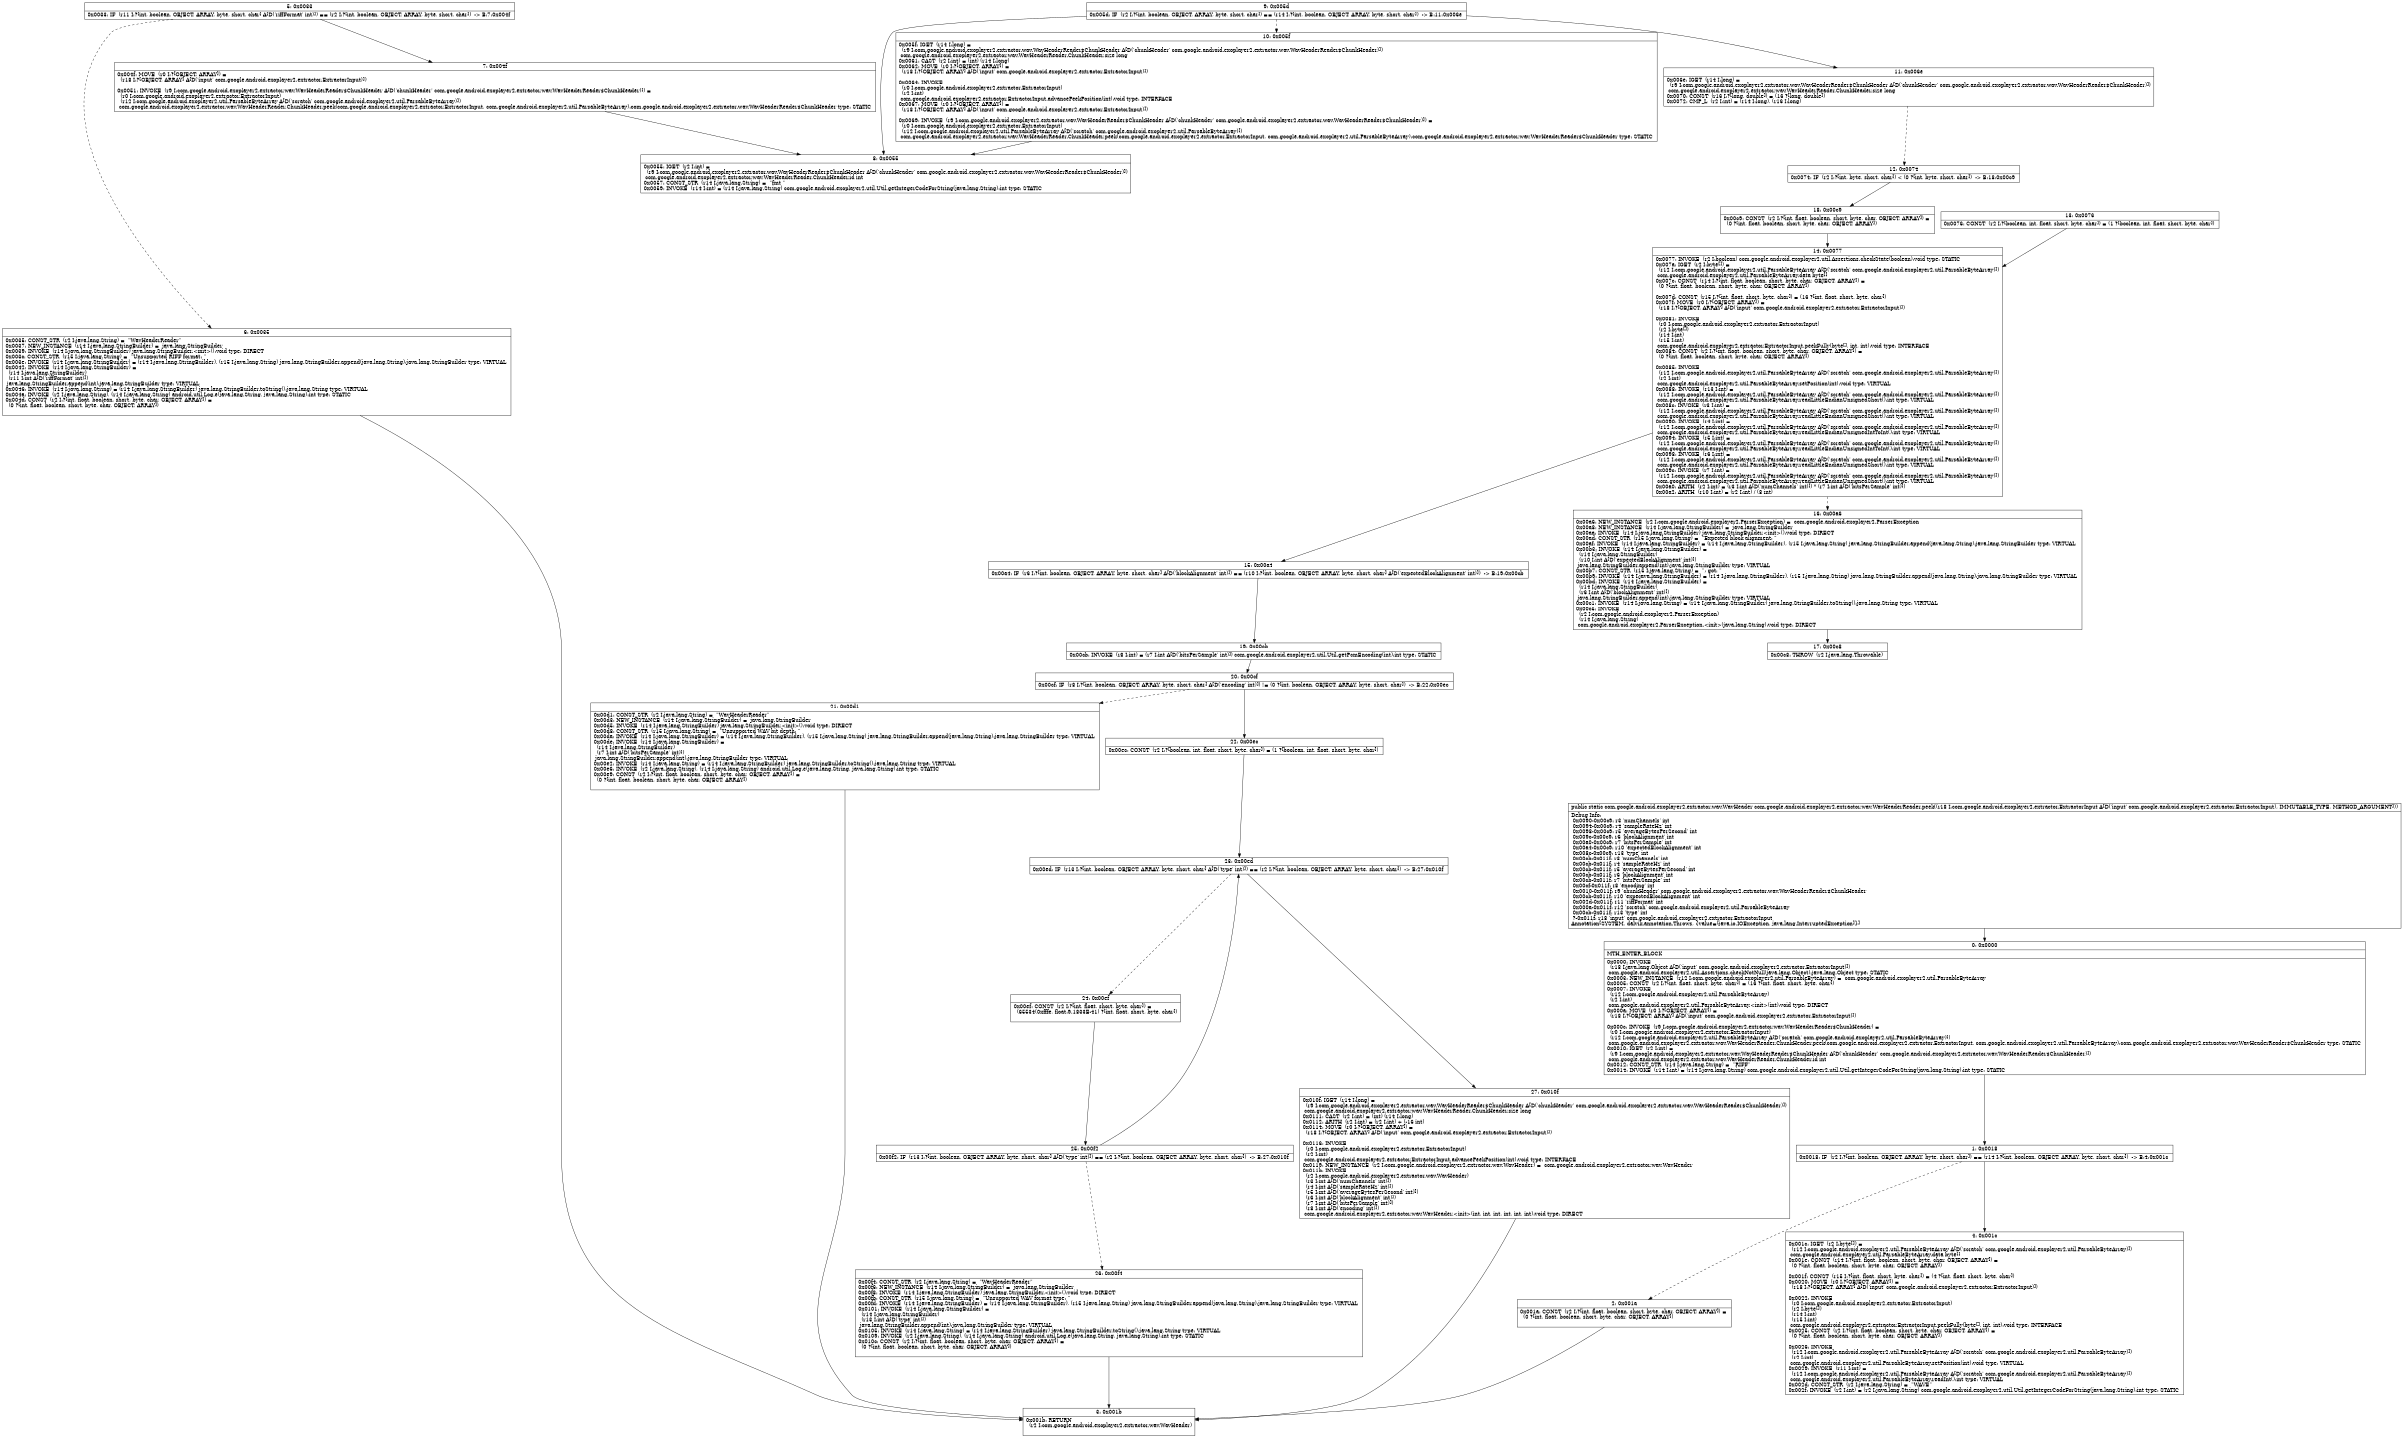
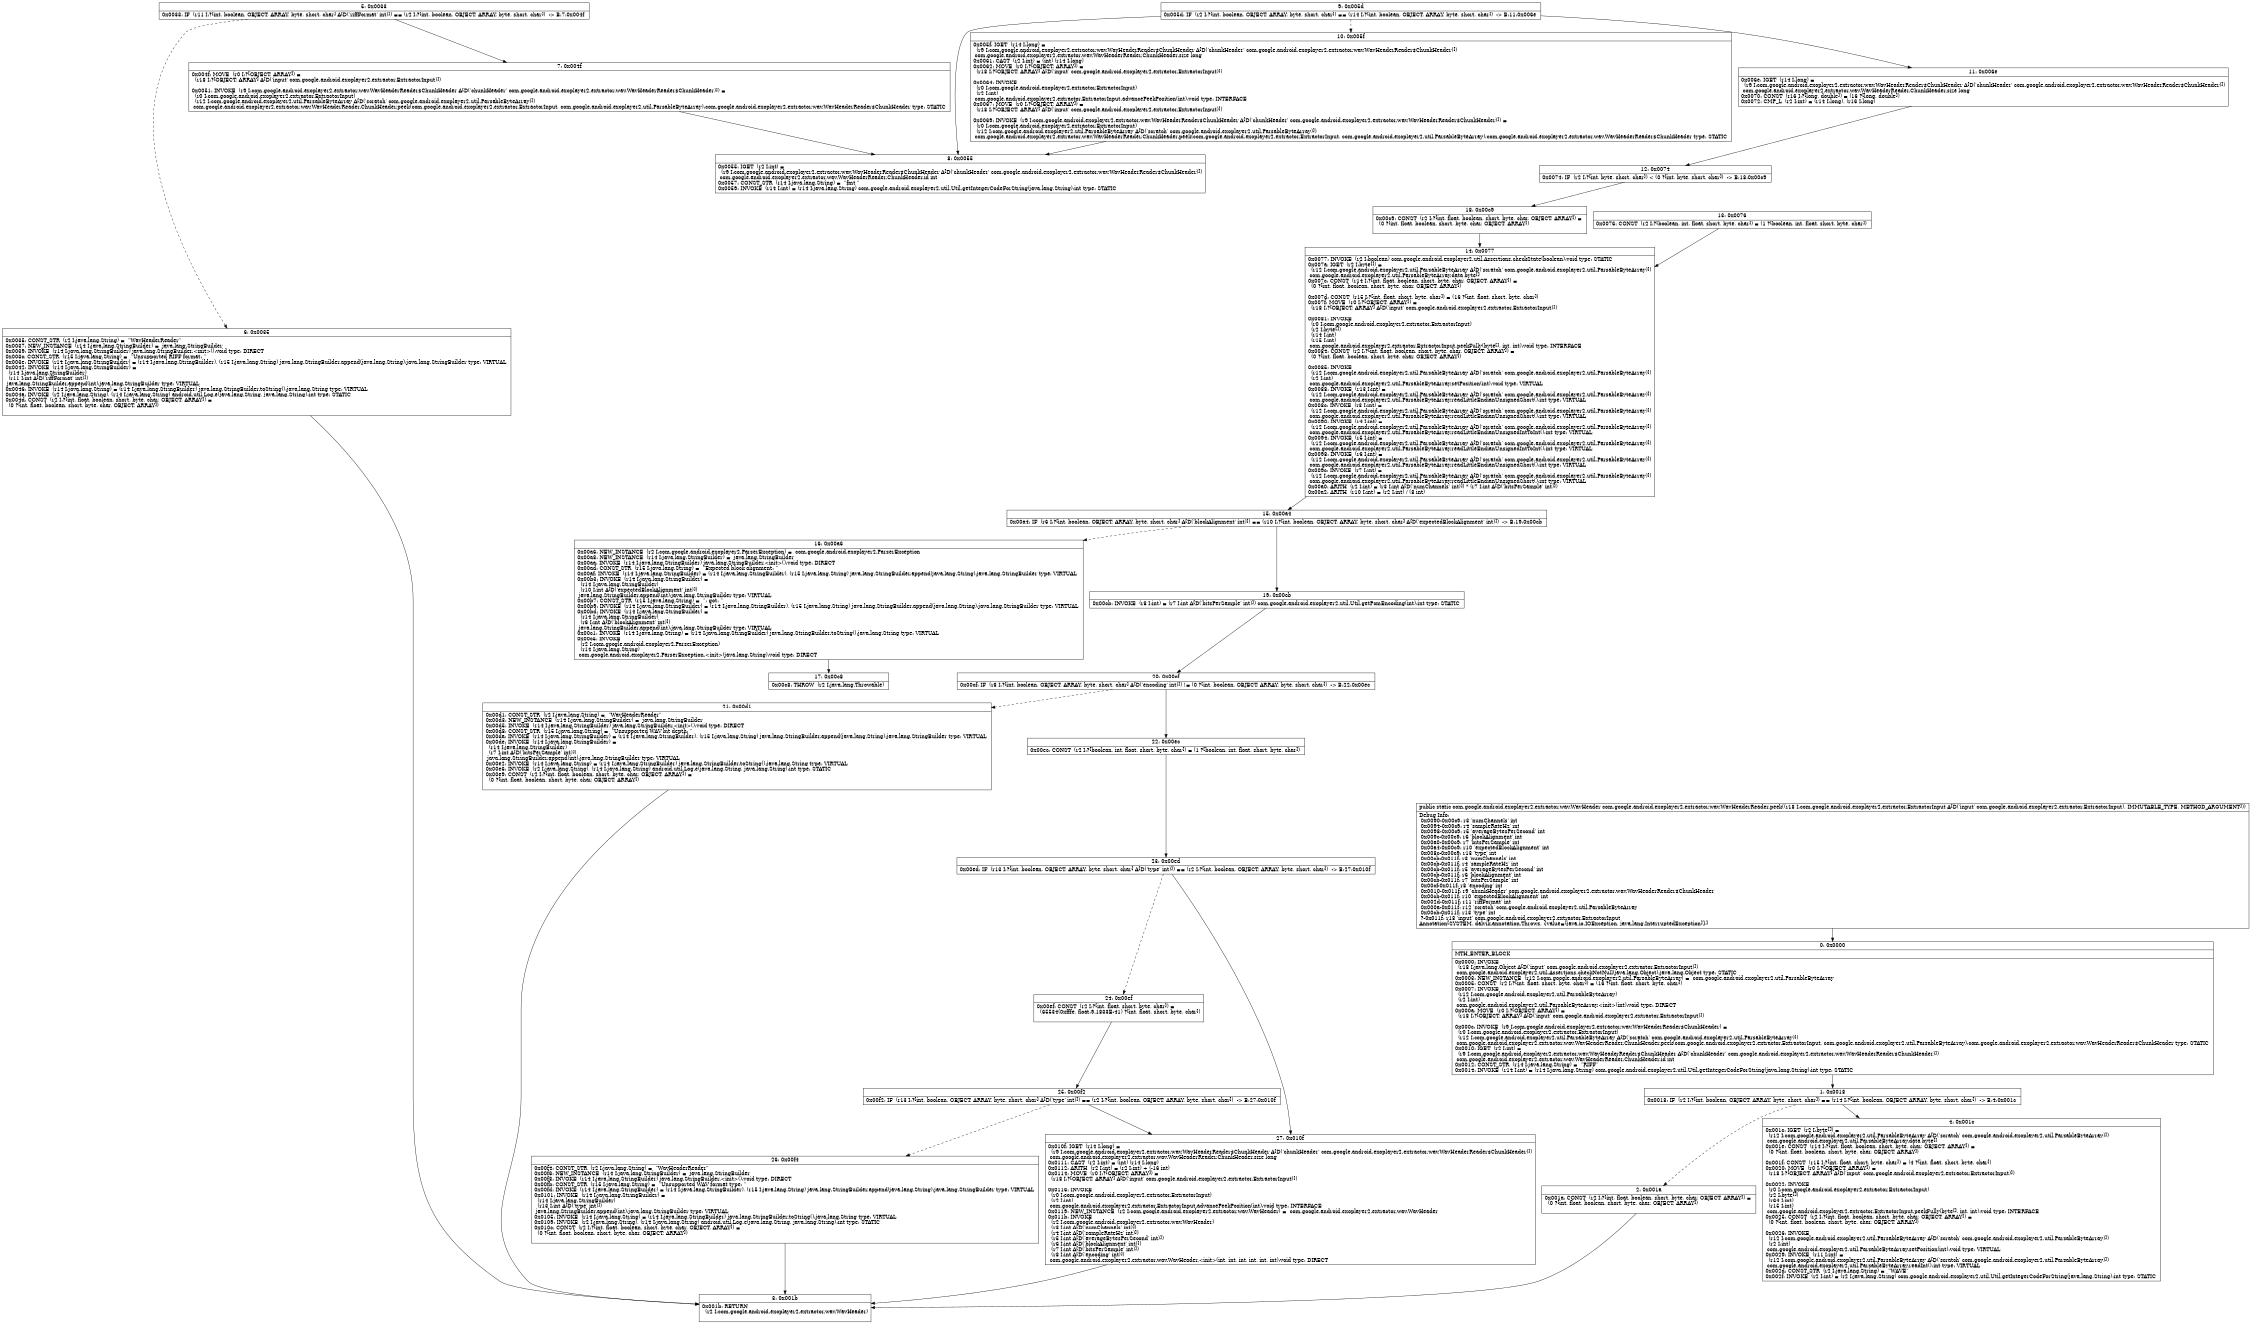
(1906, 134) -> (1800, 135)
(1828, 502) -> (1136, 532)
(1206, 1032) -> (1119, 1119)
(1803, 1315) -> (1780, 1201)
